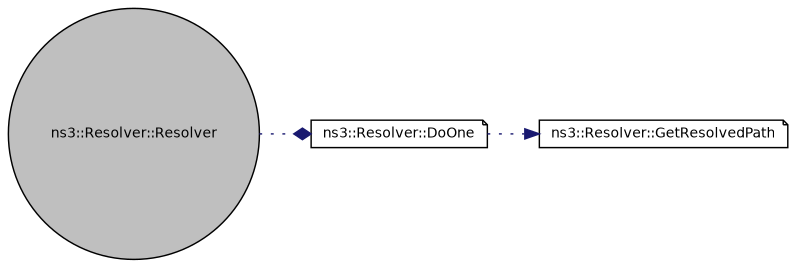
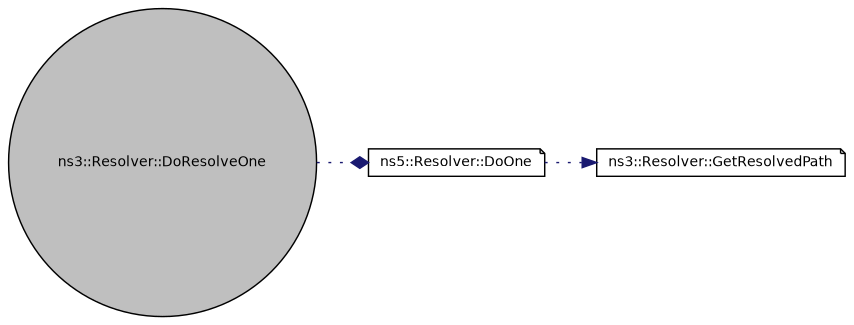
(134, 134) -> (163, 163)
(399, 134) -> (457, 163)
